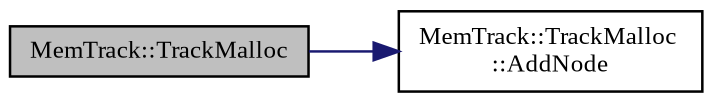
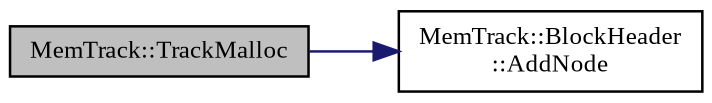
(551, 51) -> (551, 51)
